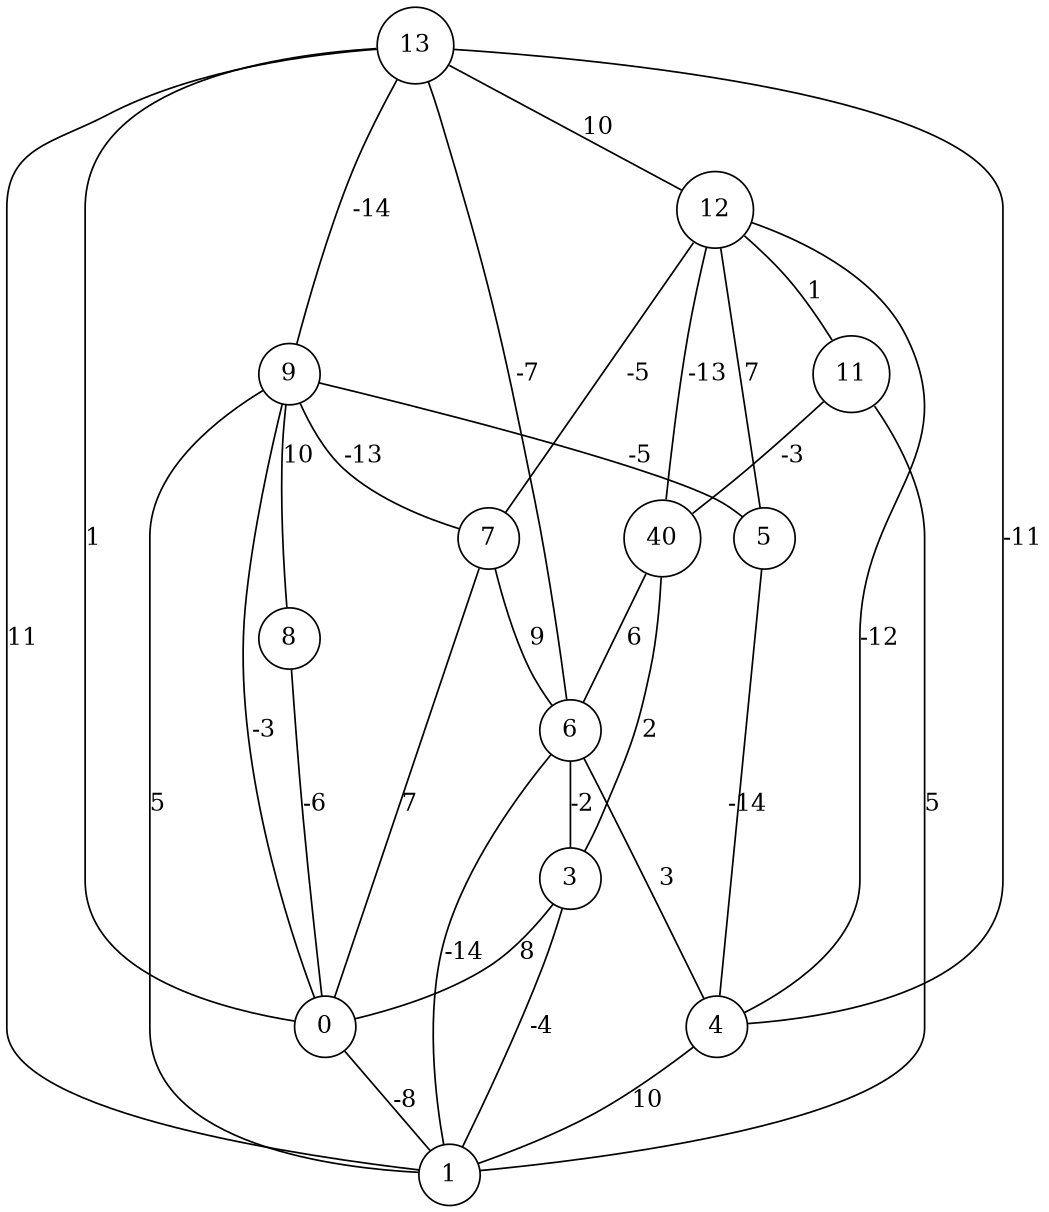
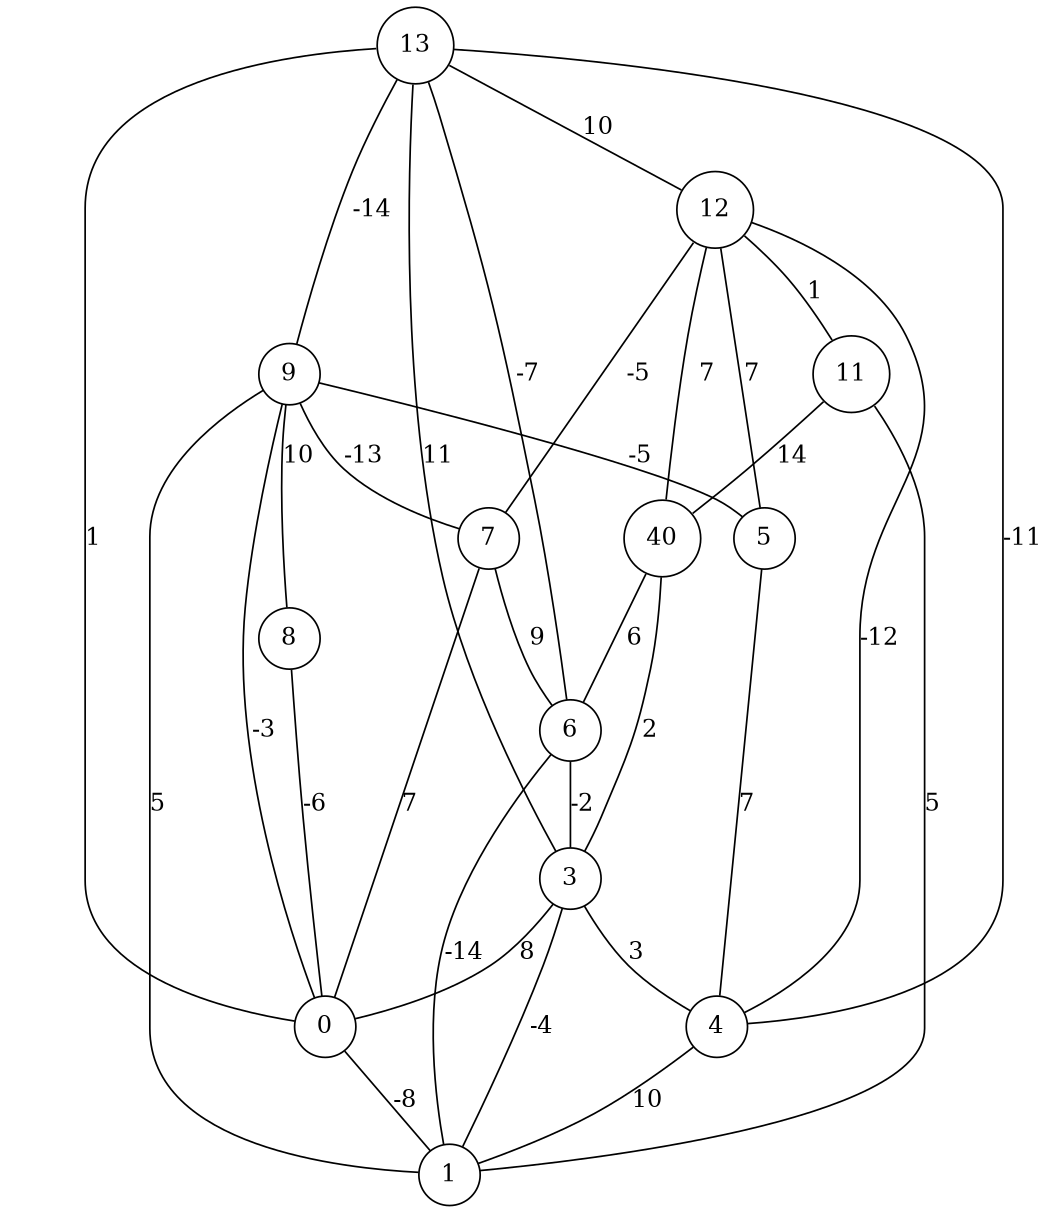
(708, 374) -> (708, 374)
(793, 456) -> (793, 456)
(7, 631) -> (426, 480)
(748, 805) -> (748, 805)
(644, 878) -> (629, 966)
